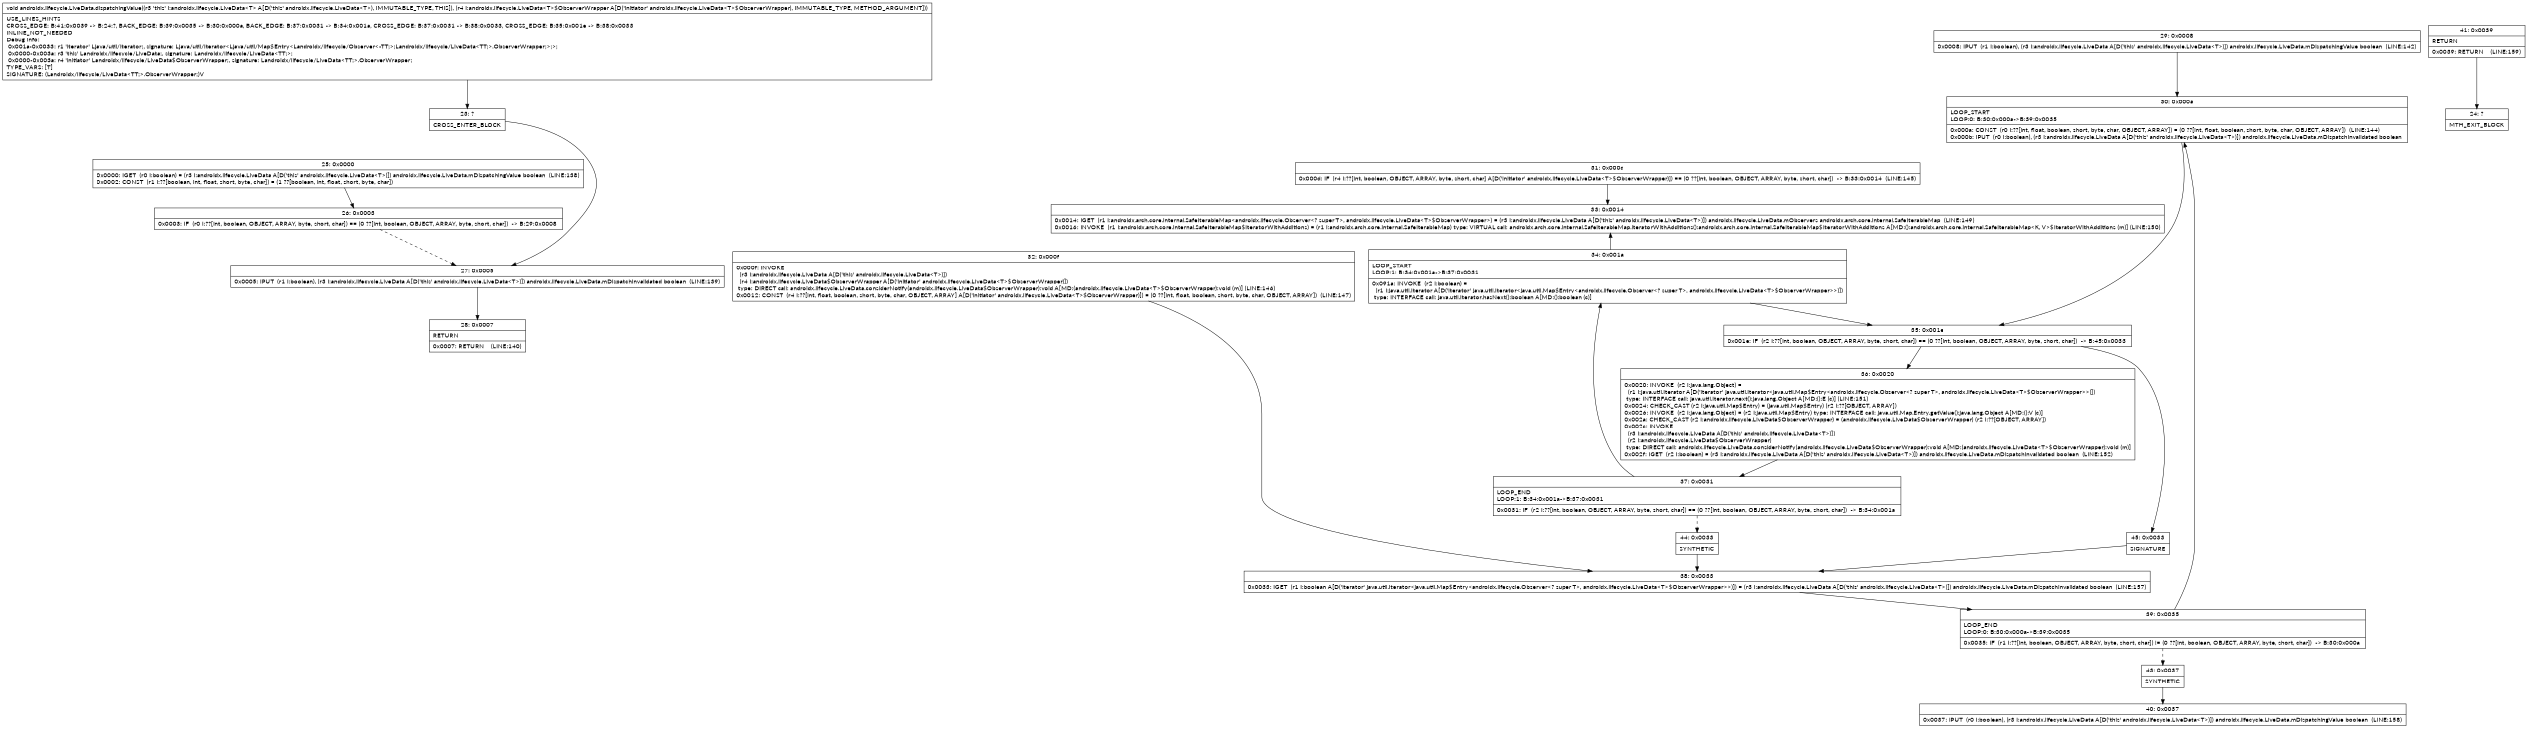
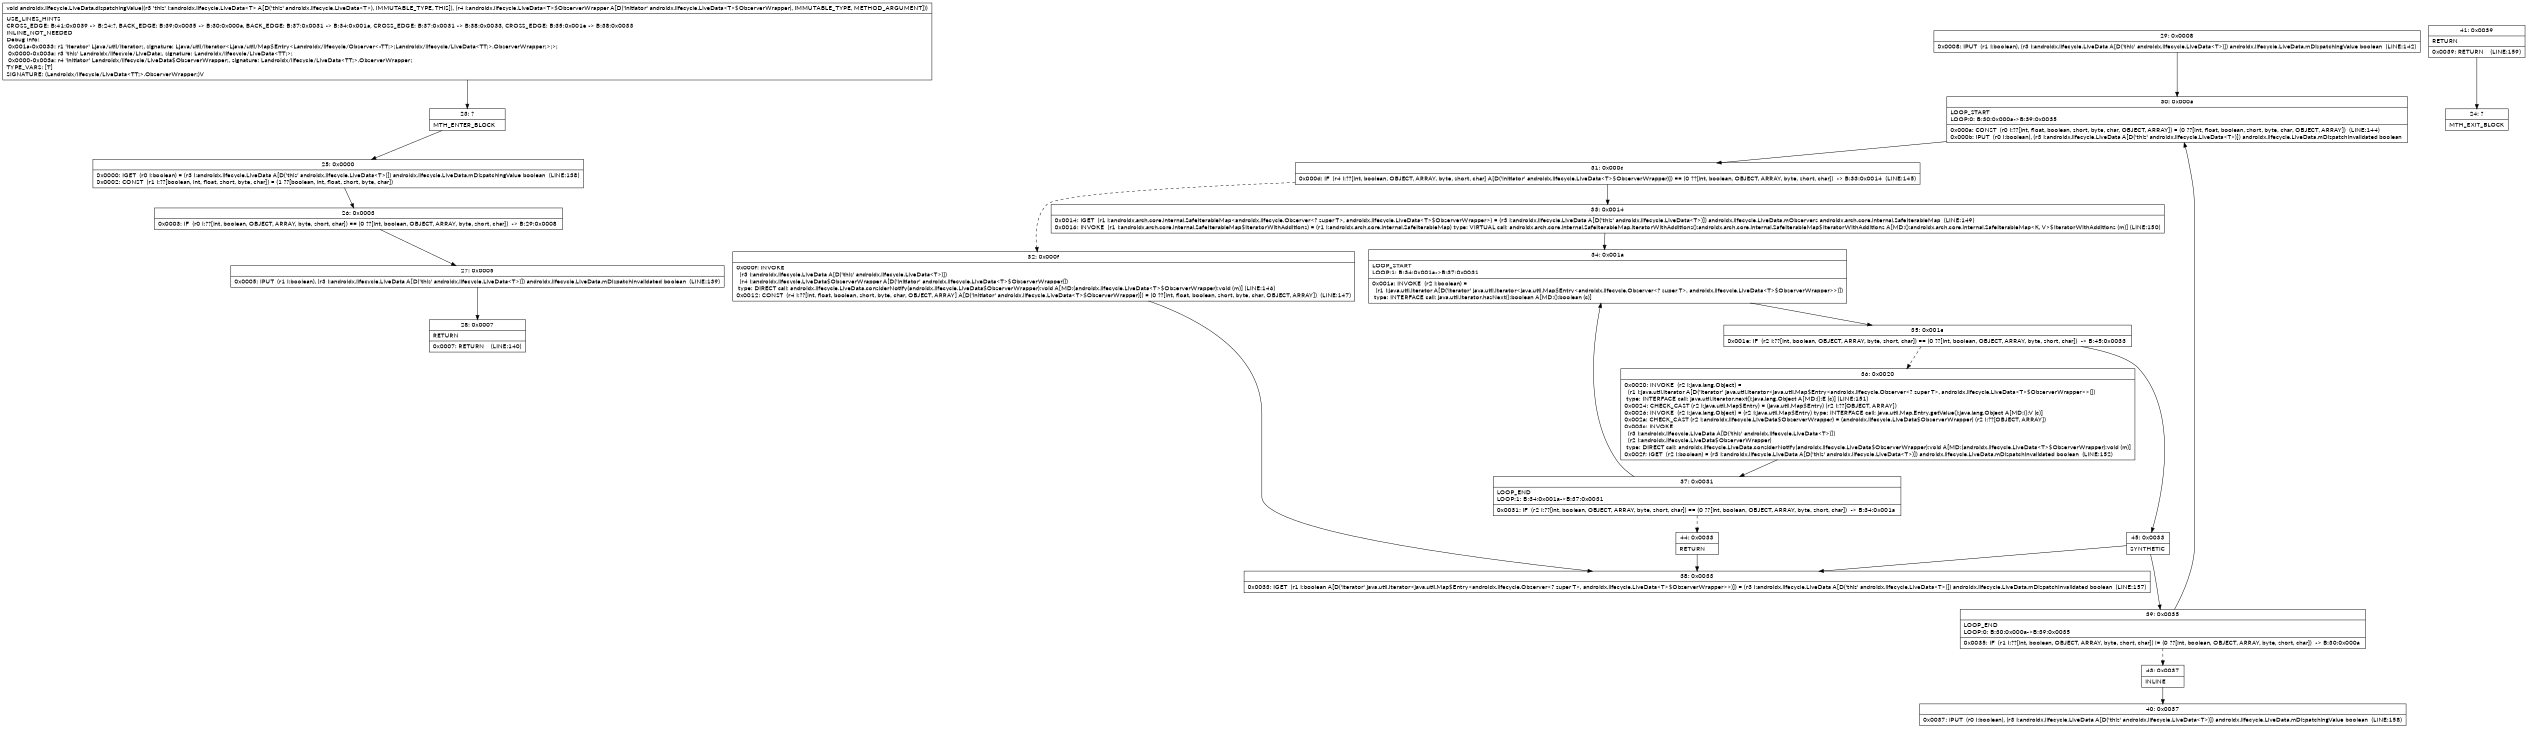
(467, 125) -> (464, 125)
(596, 183) -> (409, 144)
none -> (1148, 190)
(1611, 244) -> (1605, 239)
(416, 247) -> (416, 247)
(2134, 268) -> (1834, 152)
(1421, 284) -> (1421, 284)
(1915, 356) -> (1915, 356)
(1651, 427) -> (1651, 427)
(1697, 549) -> (1693, 549)
(2148, 549) -> (2148, 549)
(1883, 601) -> (2156, 580)
(2163, 682) -> (2156, 682)
